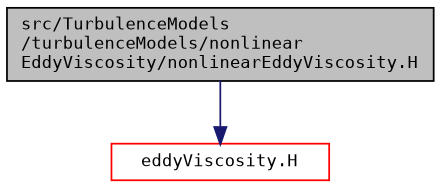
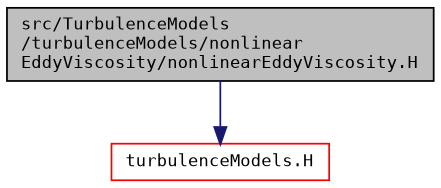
(220, 162) -> (220, 162)
